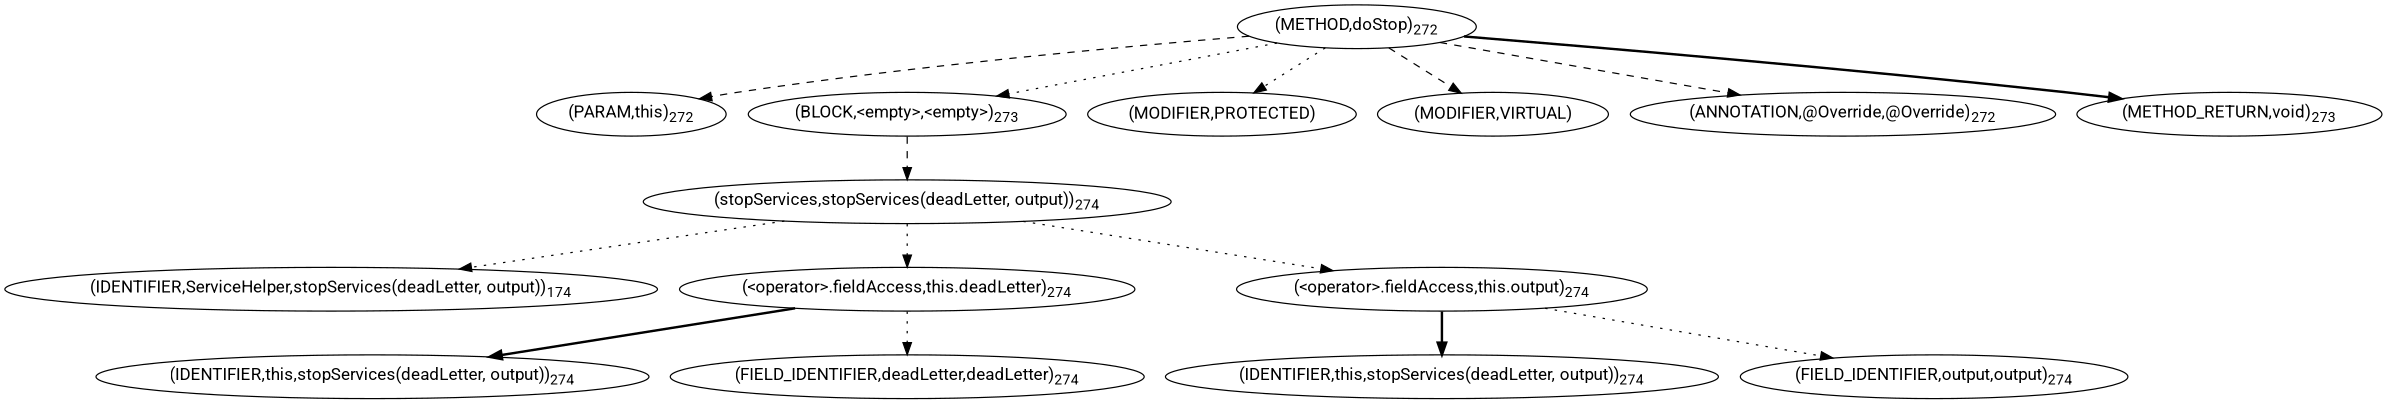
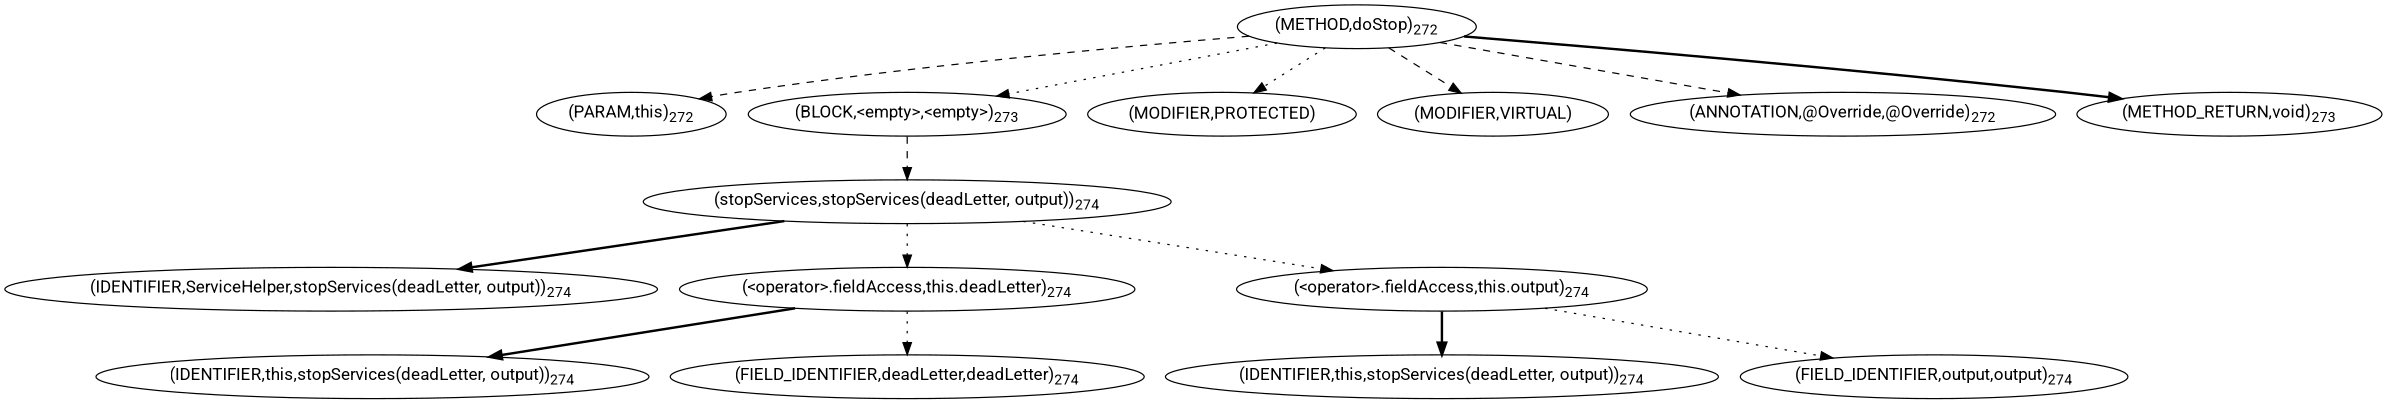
(628, 244) -> (628, 244)
(560, 287) -> (560, 287)
